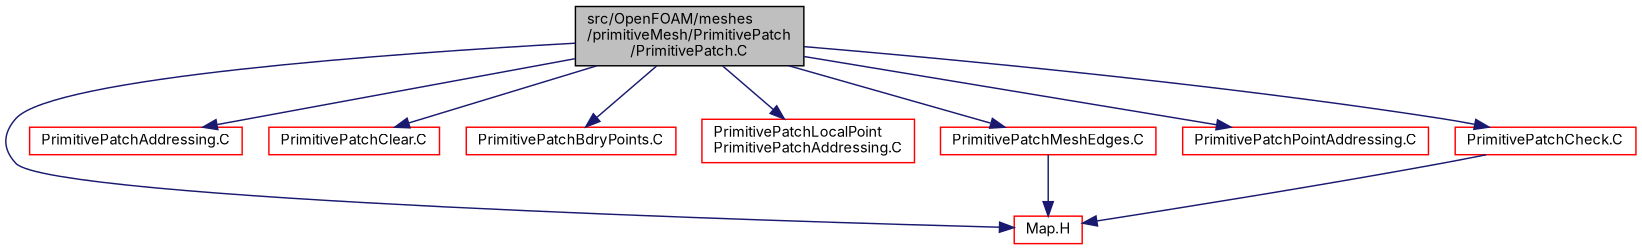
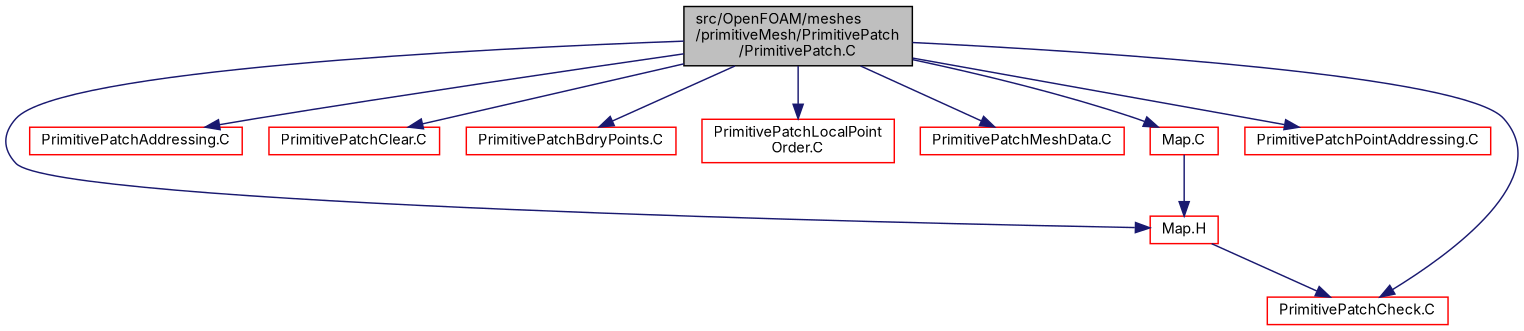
(808, 141) -> (798, 141)
none -> (1022, 141)
(1048, 141) -> (1184, 141)
(1292, 189) -> (1264, 267)
